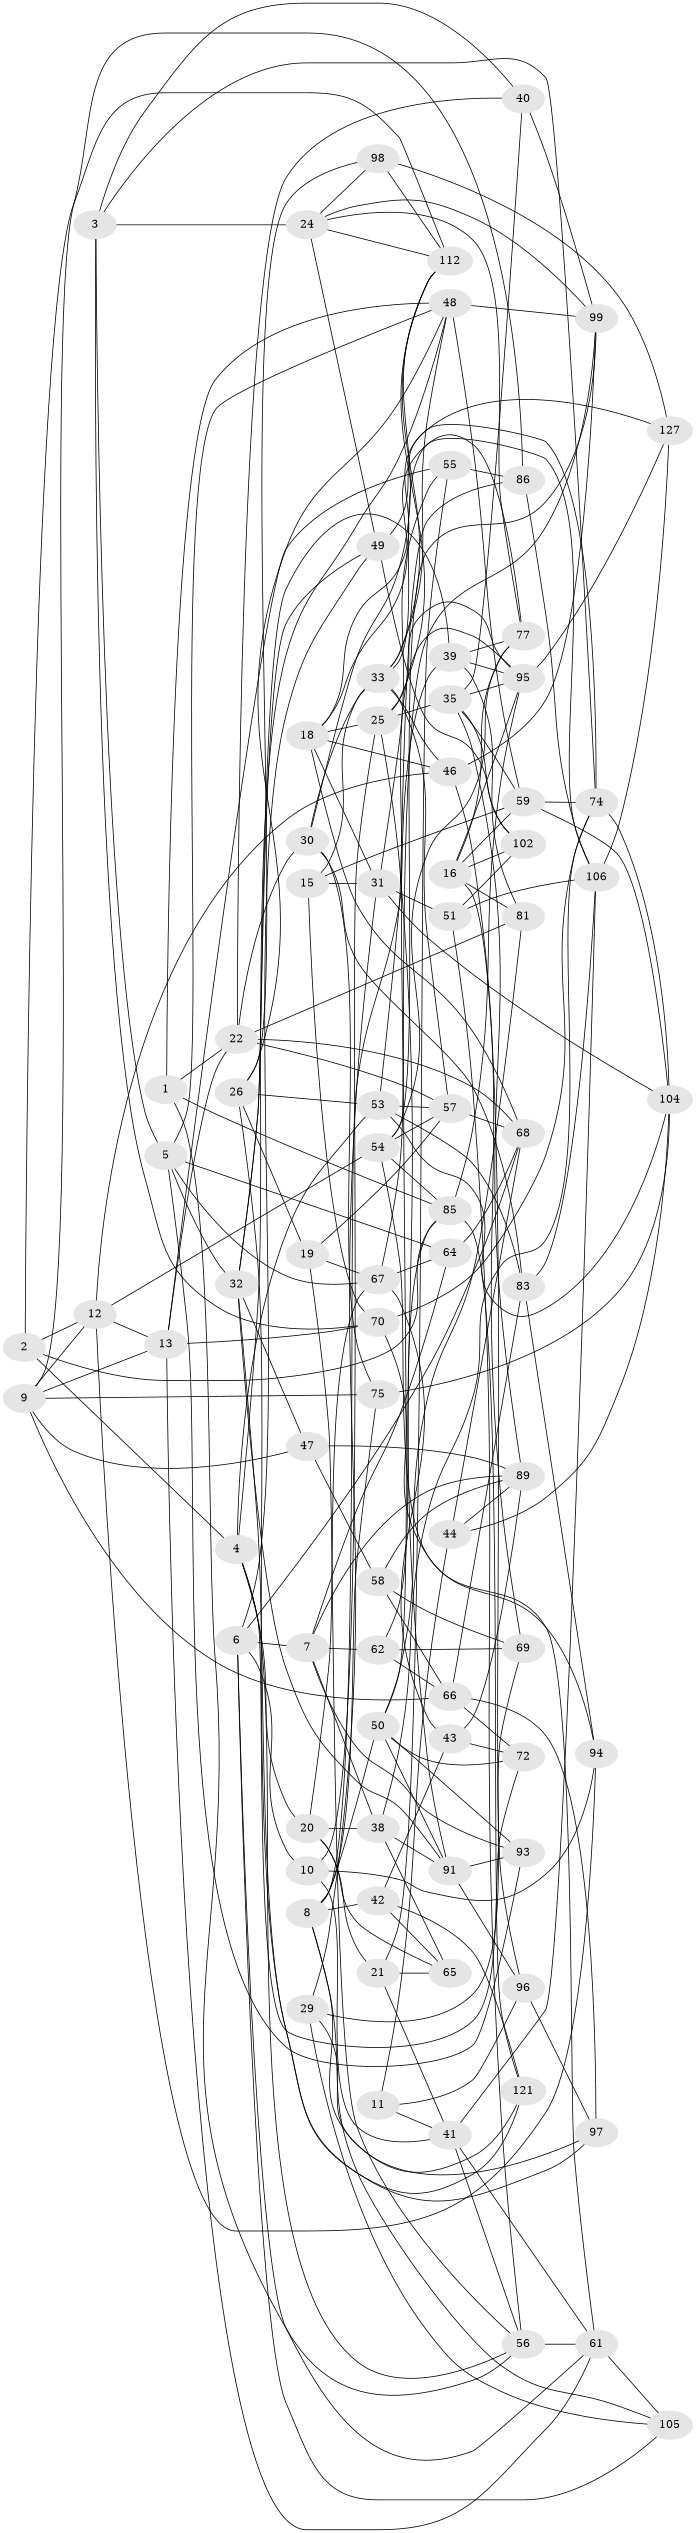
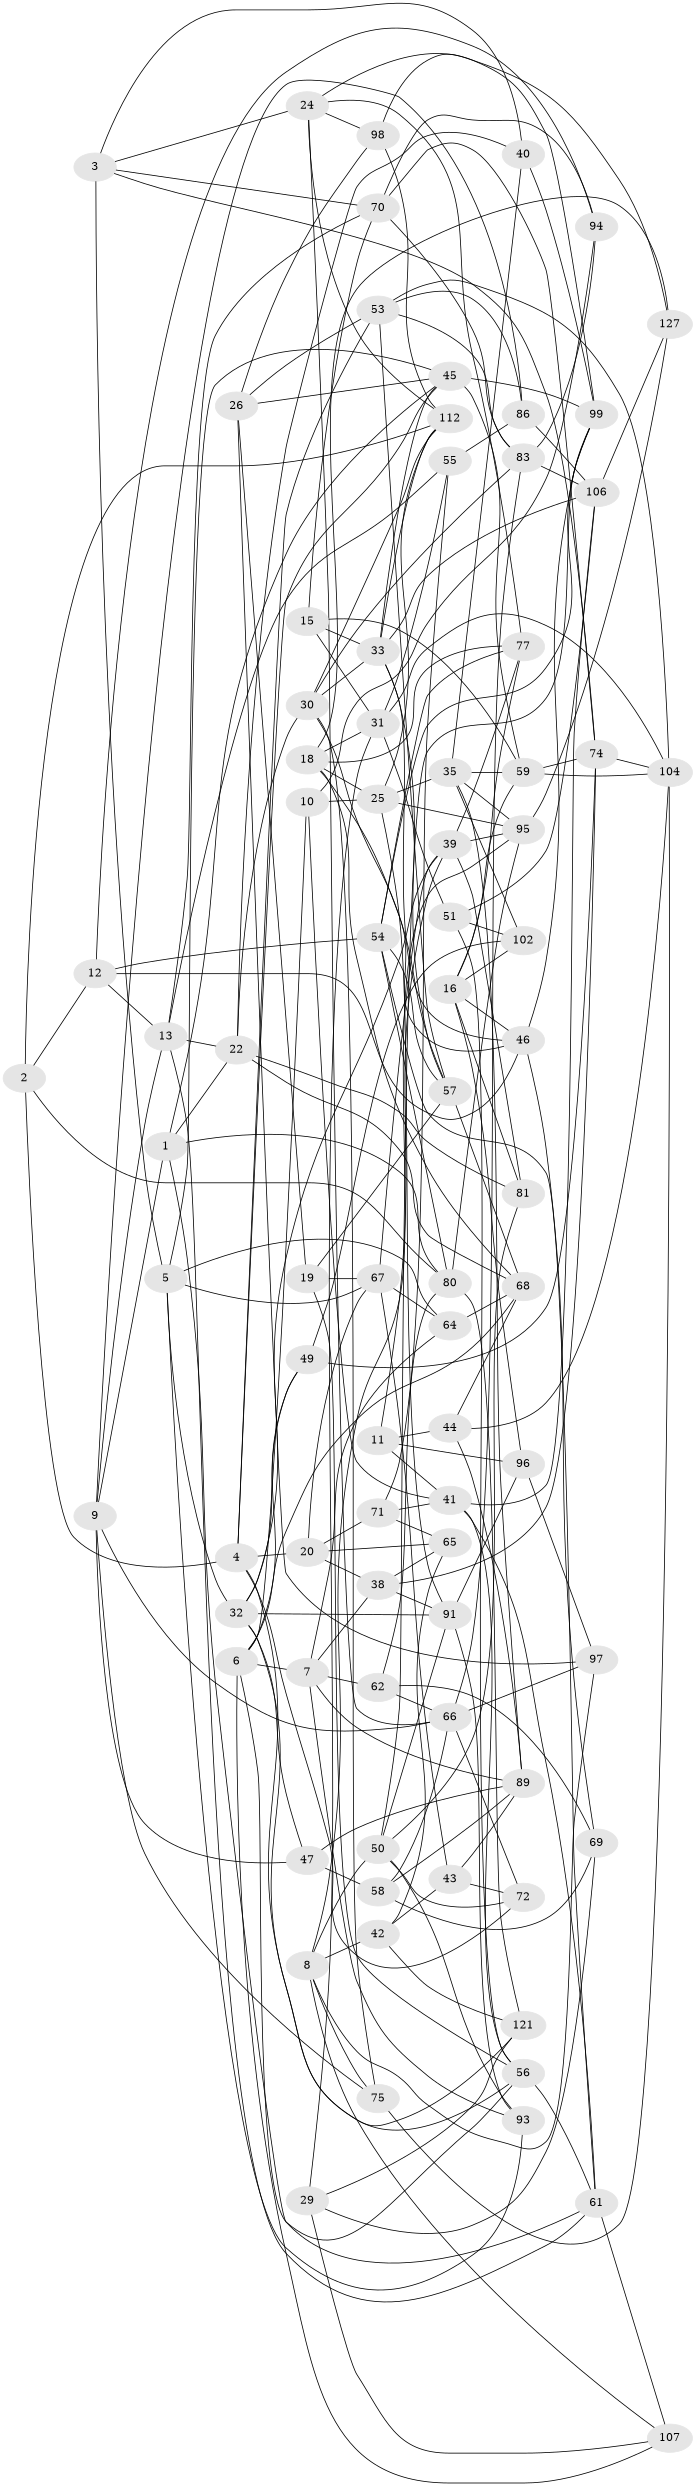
(450, 303) -> (450, 376)
none -> (475, 336)
(343, 386) -> (332, 953)
(488, 777) -> (481, 1011)
(342, 1065) -> (391, 894)
none -> (406, 1141)
(450, 1211) -> (450, 1283)
(61, 1355) -> (130, 1331)
(378, 1973) -> (378, 1513)
(670, 2425) -> (670, 2438)
